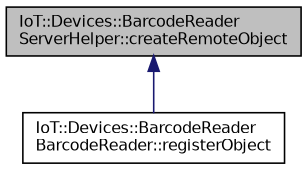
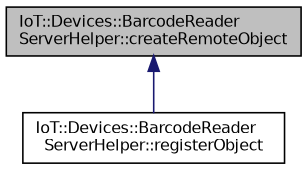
(154, 138) -> (154, 138)
